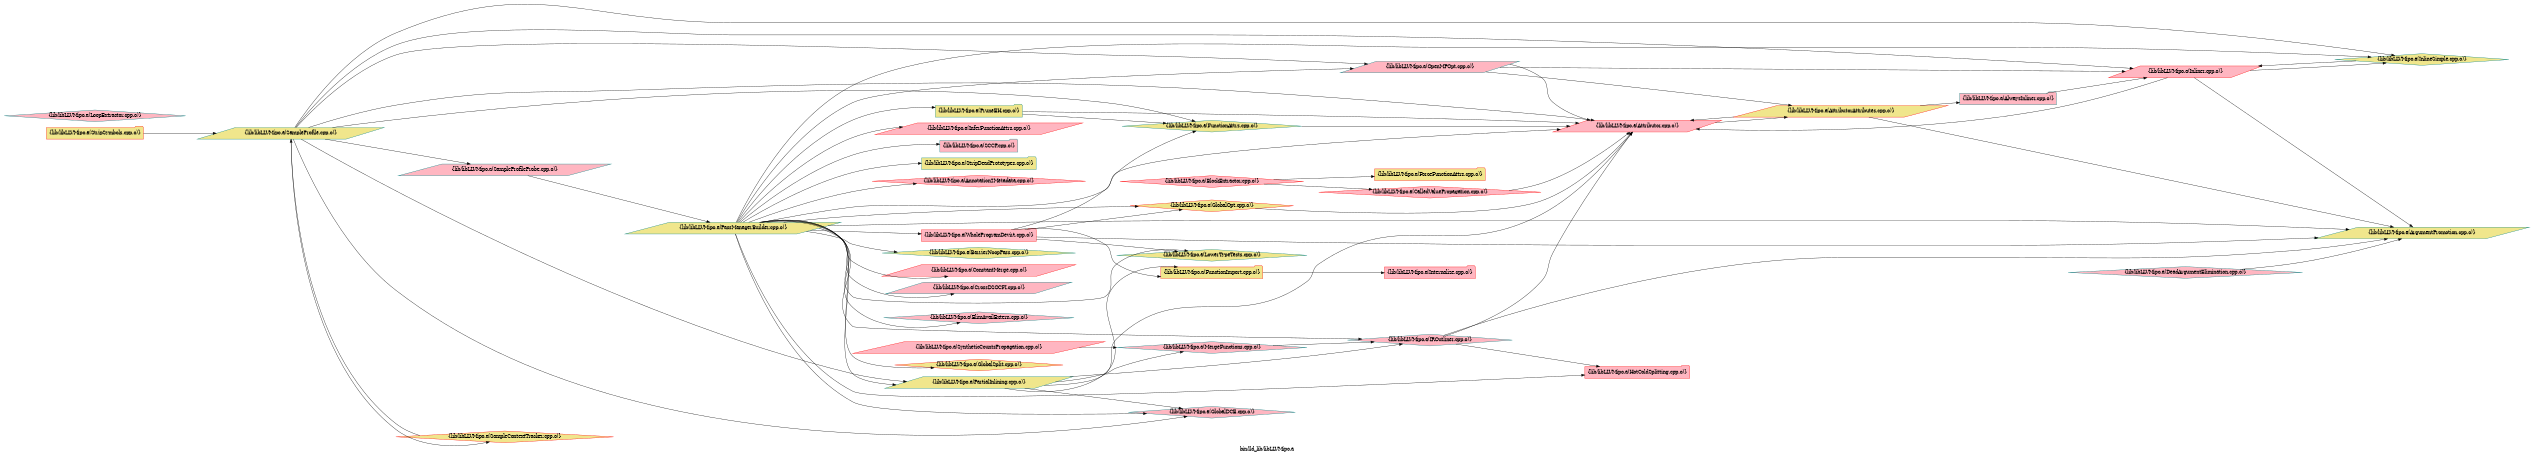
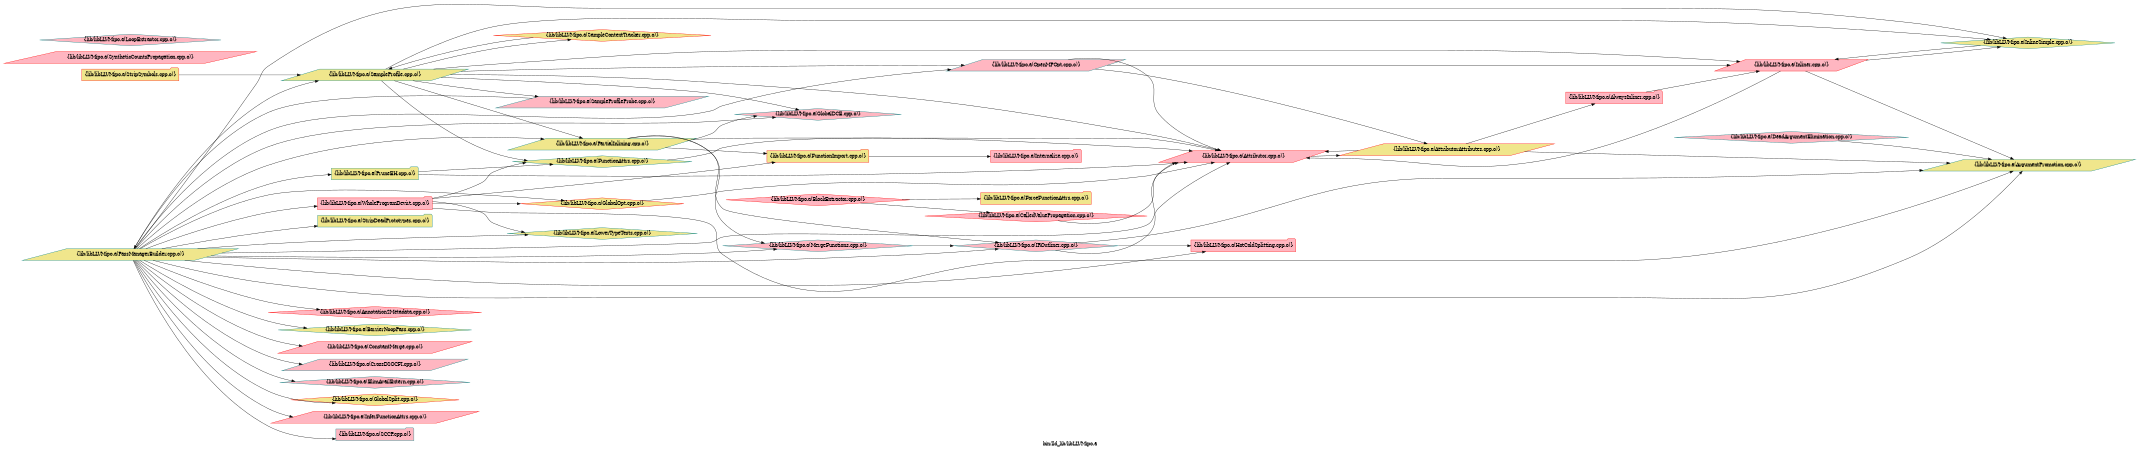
(2008, 99) -> (1614, 98)
none -> (205, 152)
(1096, 348) -> (492, 257)
